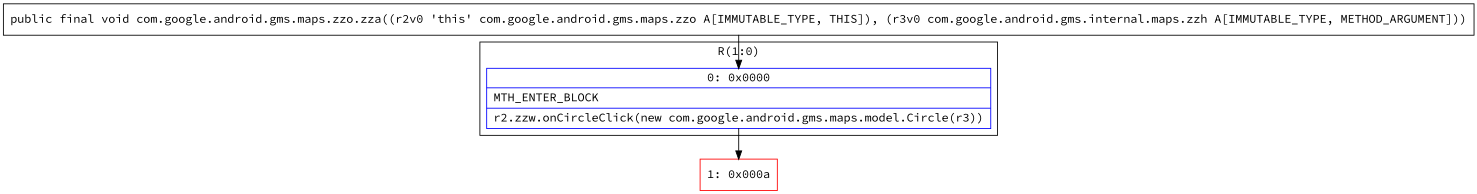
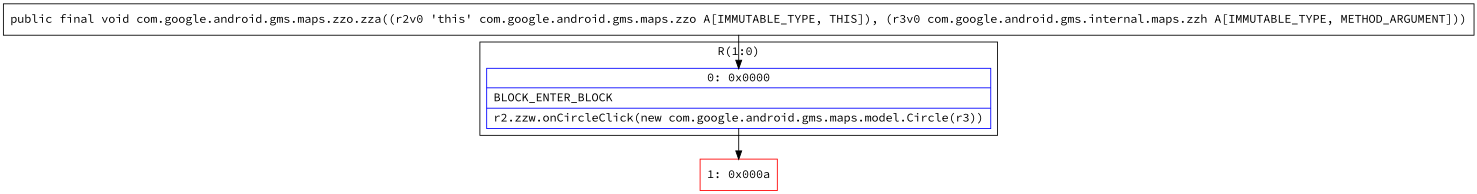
(546, 98) -> (553, 98)
